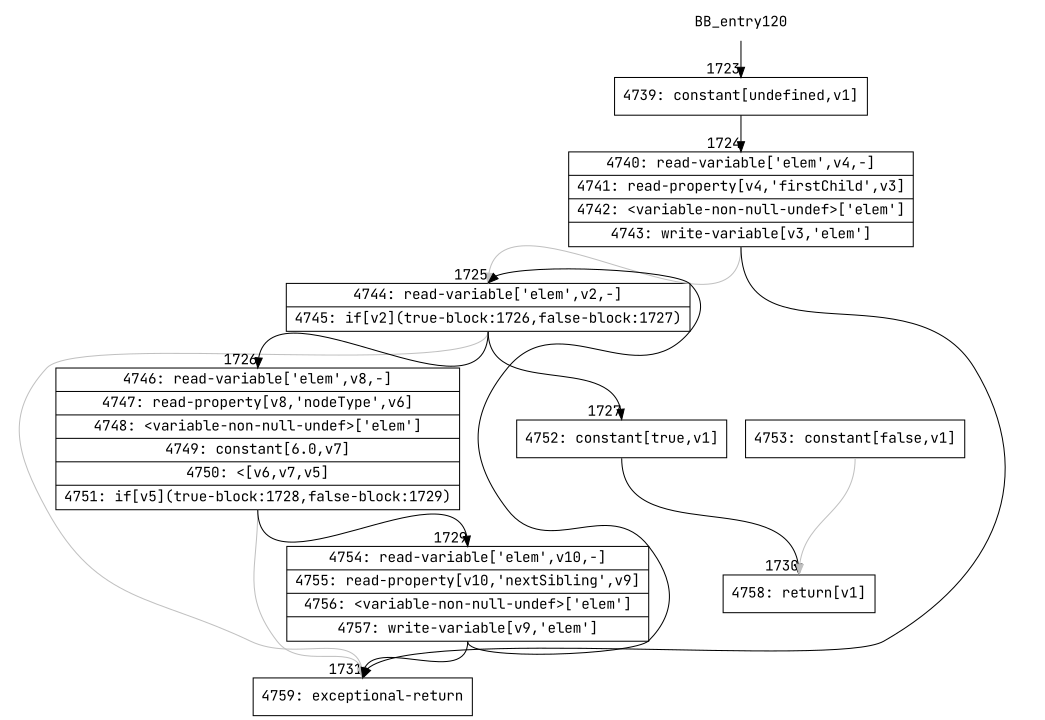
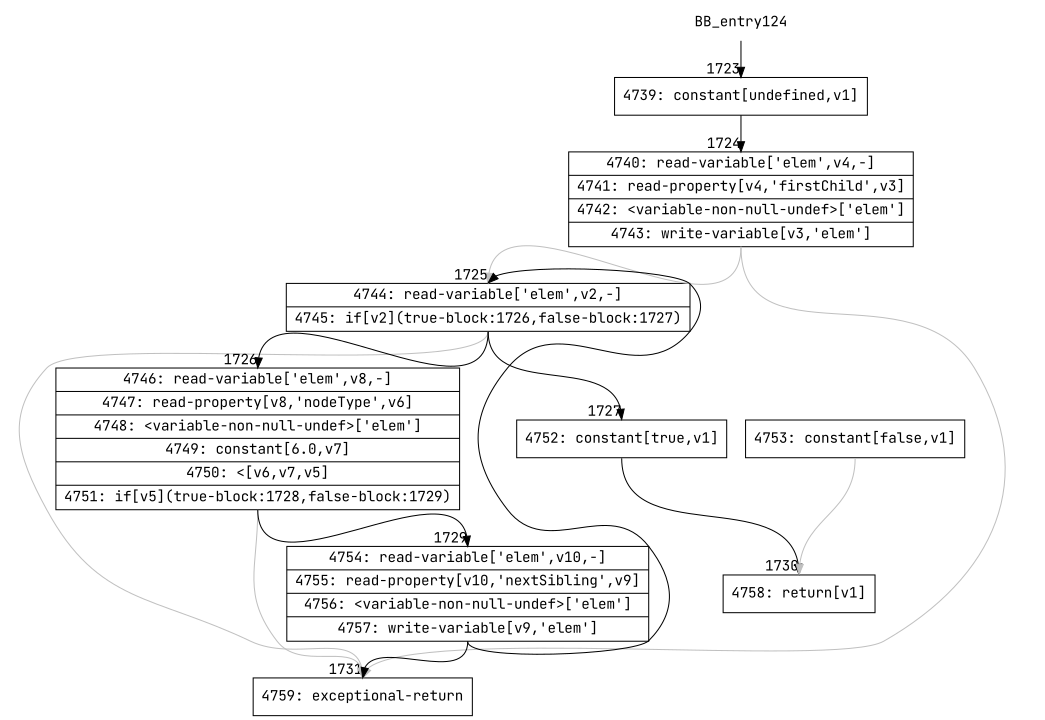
(741, 22) -> (741, 22)
(923, 615) -> (923, 615)
